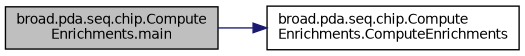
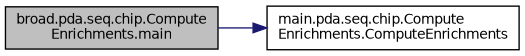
(393, 28) -> (393, 28)
